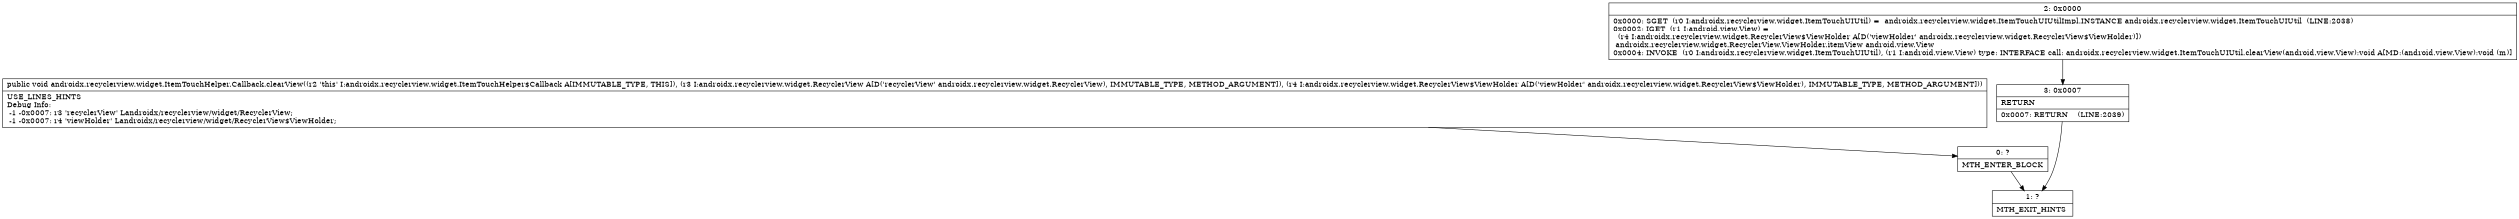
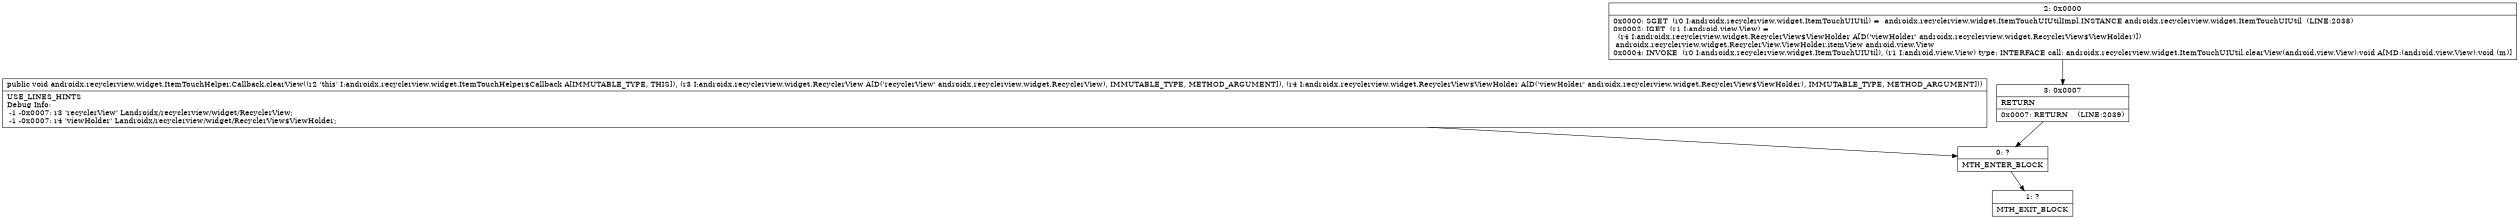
(2058, 155) -> (2031, 132)
(2031, 210) -> (2033, 210)
